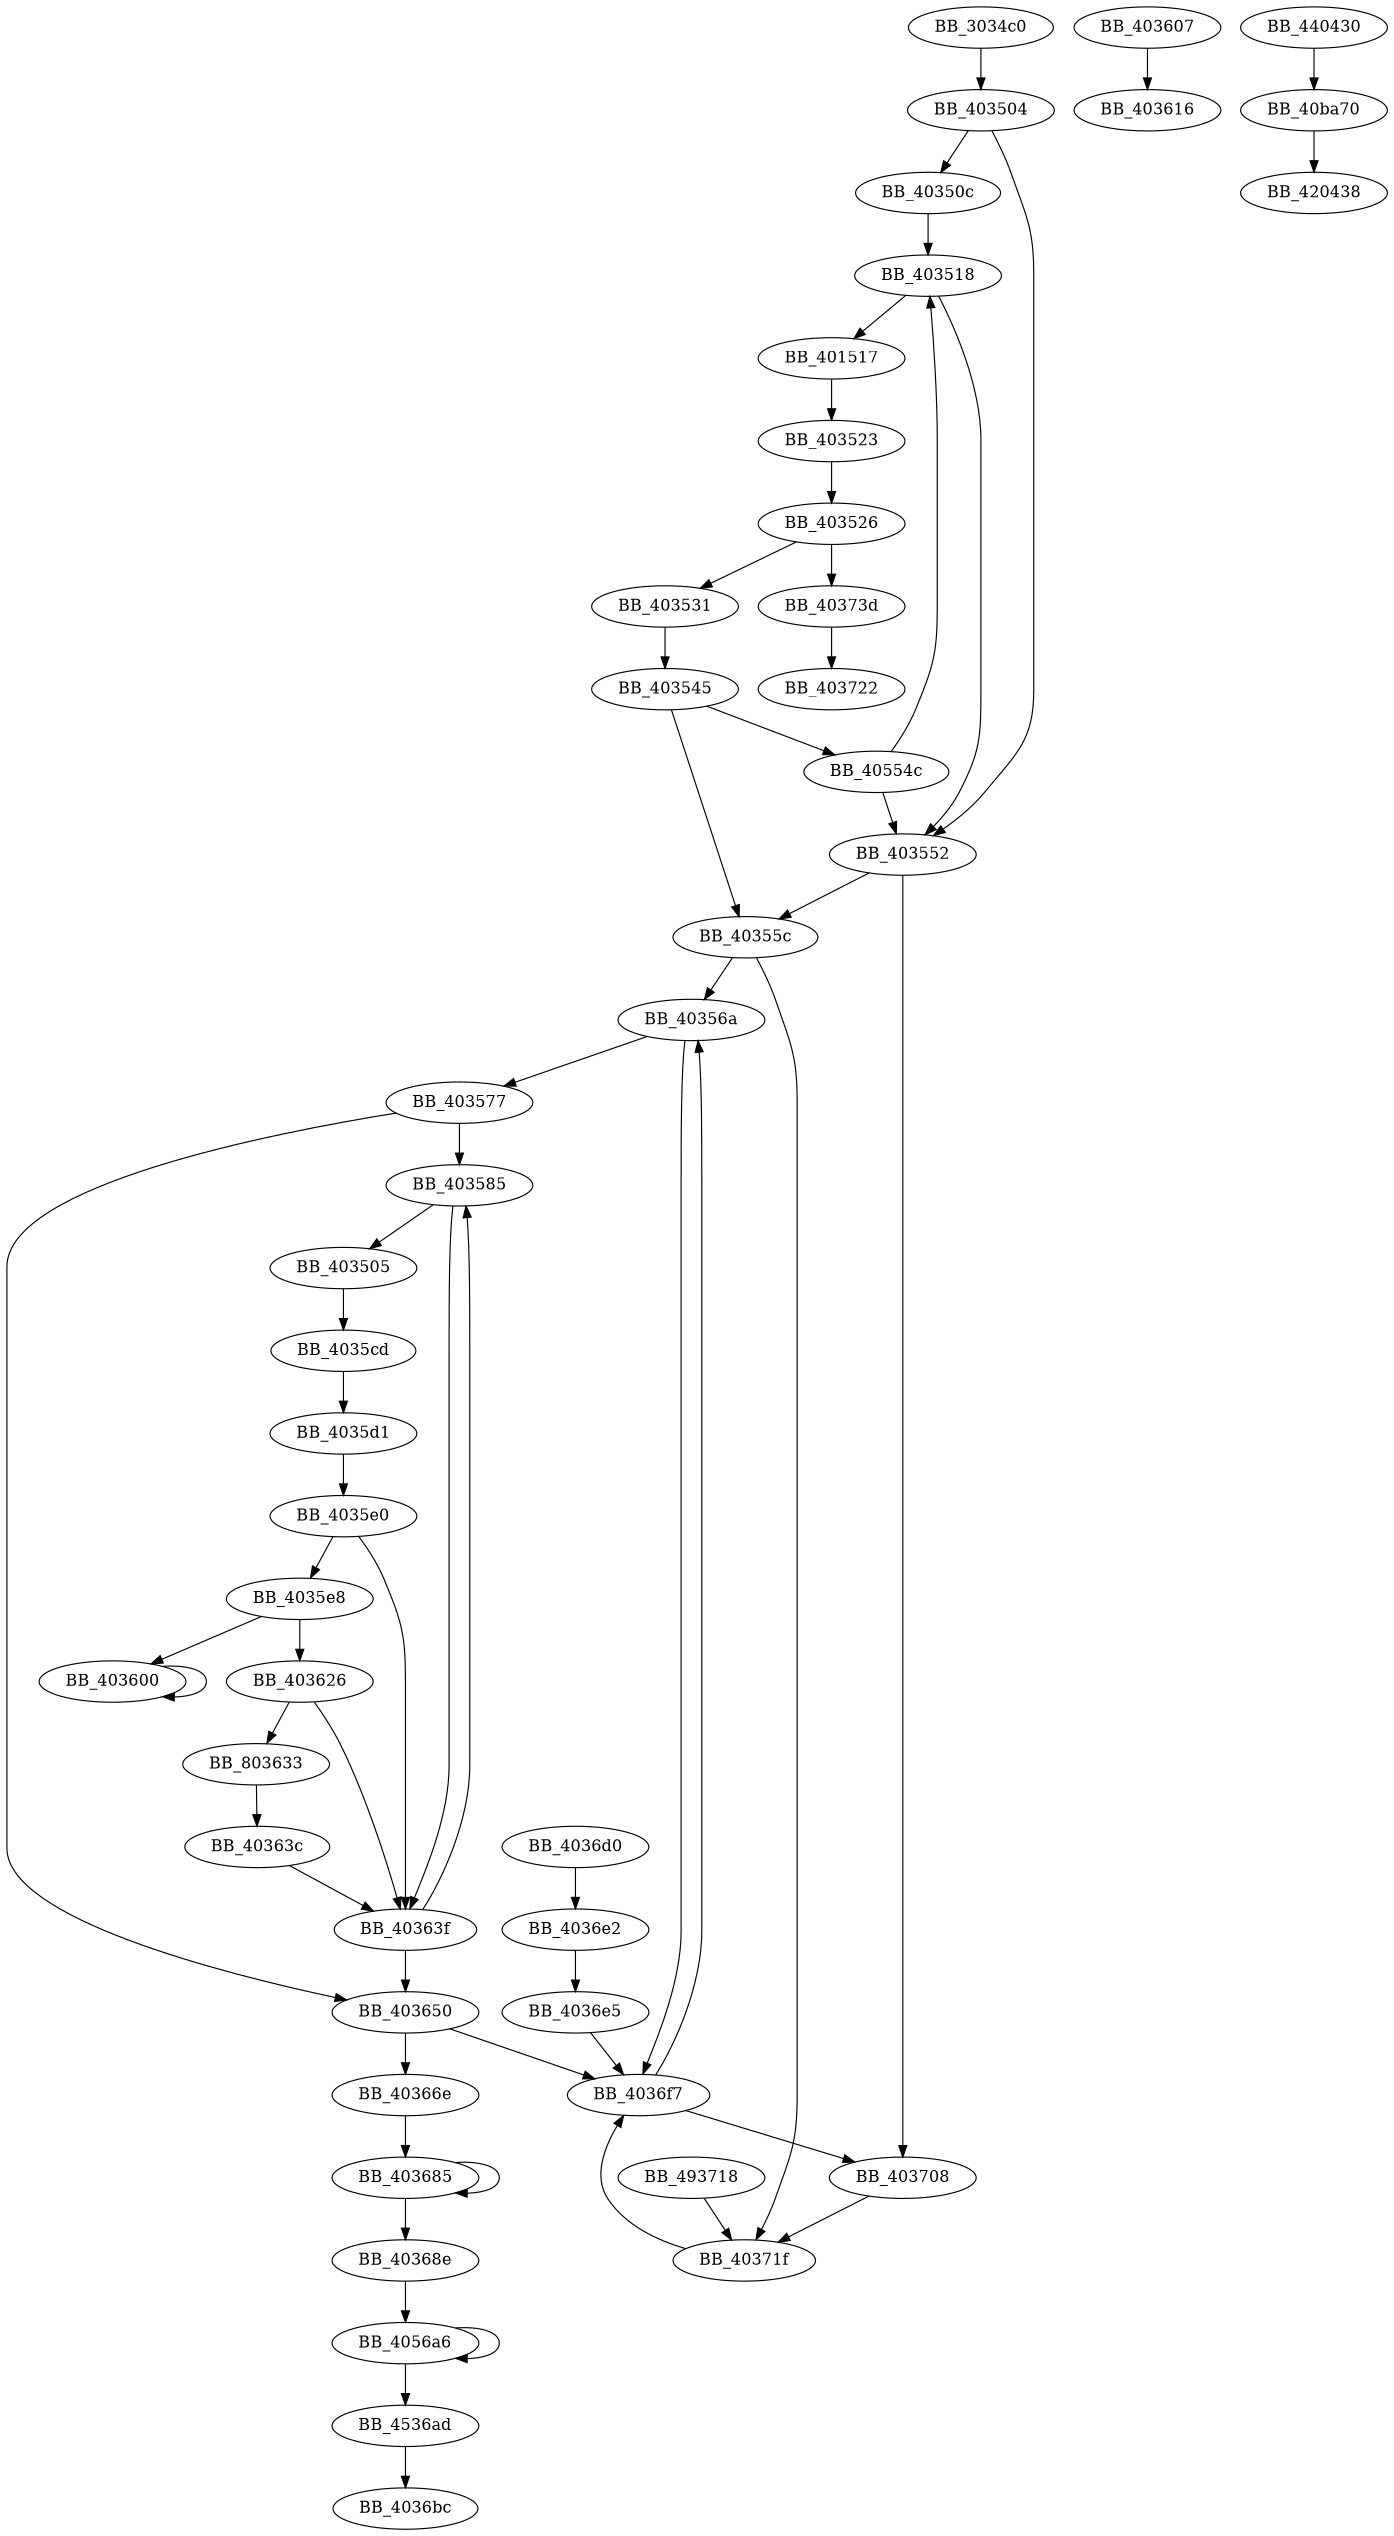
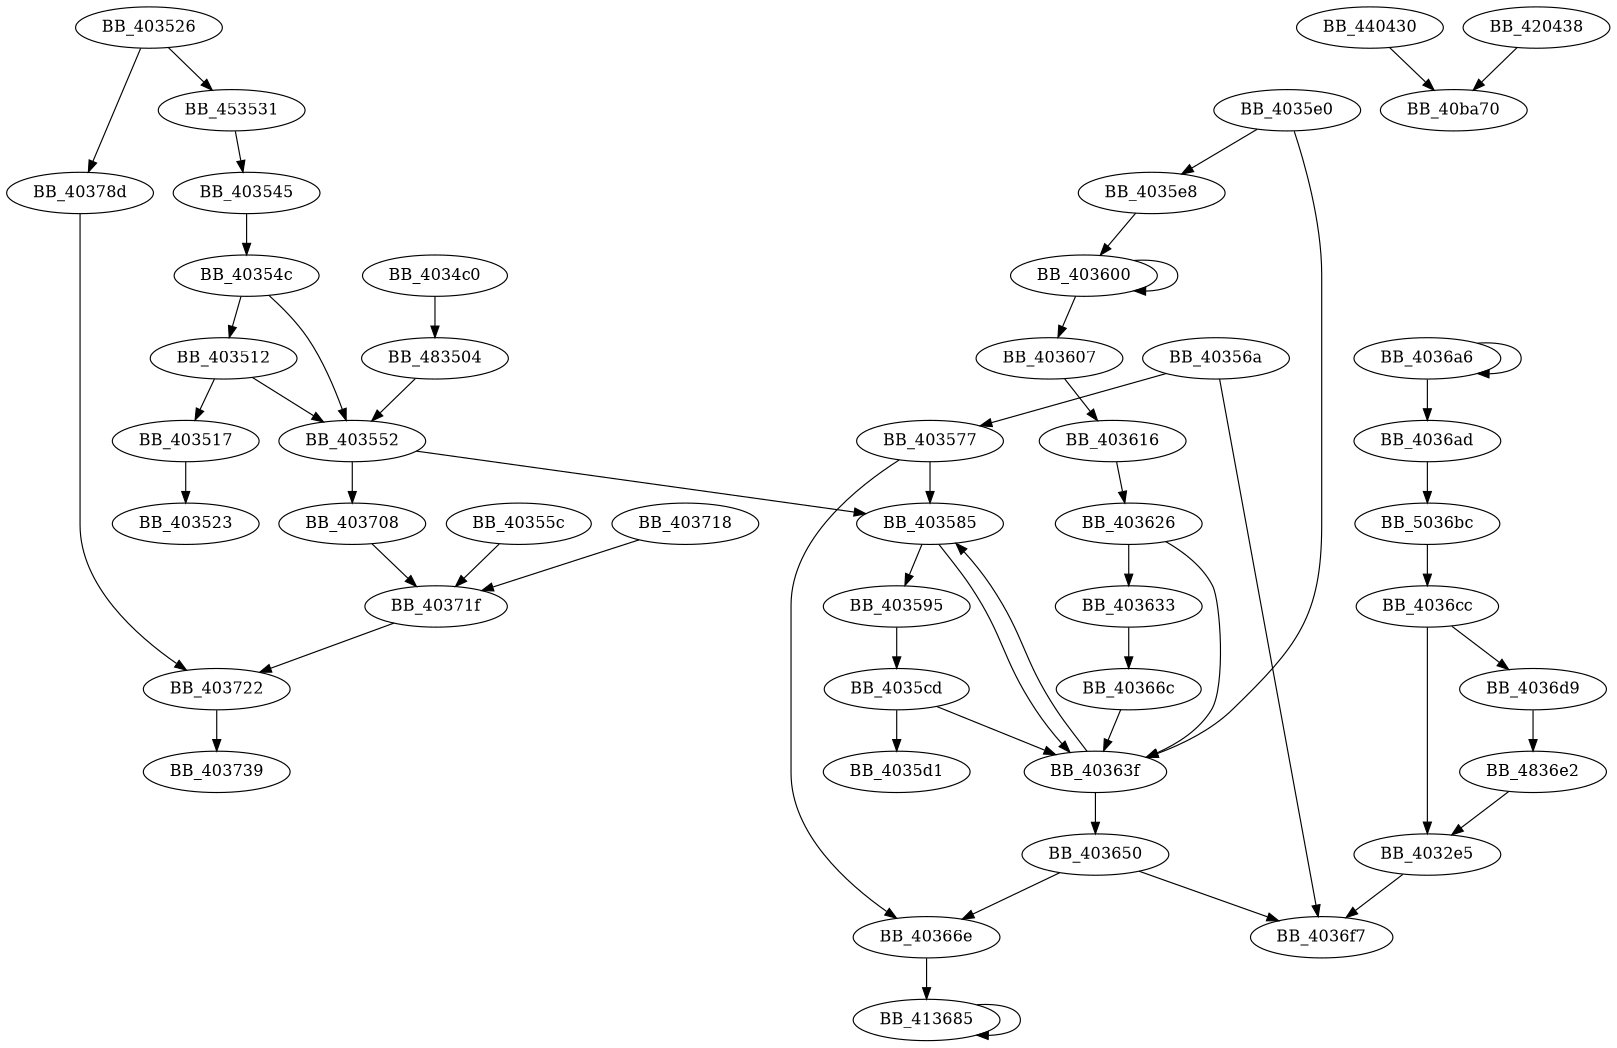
(981, 28) -> (435, 276)
(981, 110) -> (435, 358)
(1314, 146) -> (1499, 65)
(928, 193) -> none
(928, 276) -> (224, 358)
none -> (1069, 312)
(832, 358) -> (186, 441)
(832, 477) -> none
(665, 606) -> (232, 110)
(832, 606) -> (80, 193)
none -> (1427, 606)
none -> (991, 728)
none -> (217, 772)
(876, 772) -> (247, 276)
(704, 808) -> none
(829, 893) -> (635, 482)
(722, 974) -> none
(343, 1268) -> (897, 606)
(343, 1469) -> none
(7, 1527) -> (791, 682)
(702, 1568) -> none
(300, 1635) -> (1120, 477)
(256, 1764) -> (1129, 606)
(257, 1847) -> (1129, 689)
(575, 1847) -> (1533, 689)
(575, 1930) -> (1533, 772)
(575, 2012) -> (1427, 855)
(765, 2135) -> none
(405, 2178) -> (927, 1020)
(691, 2178) -> (685, 524)
(613, 2205) -> (332, 646)
(405, 2260) -> none
(405, 2343) -> (1427, 358)
(405, 2426) -> (1427, 441)
(405, 2509) -> (1427, 524)
